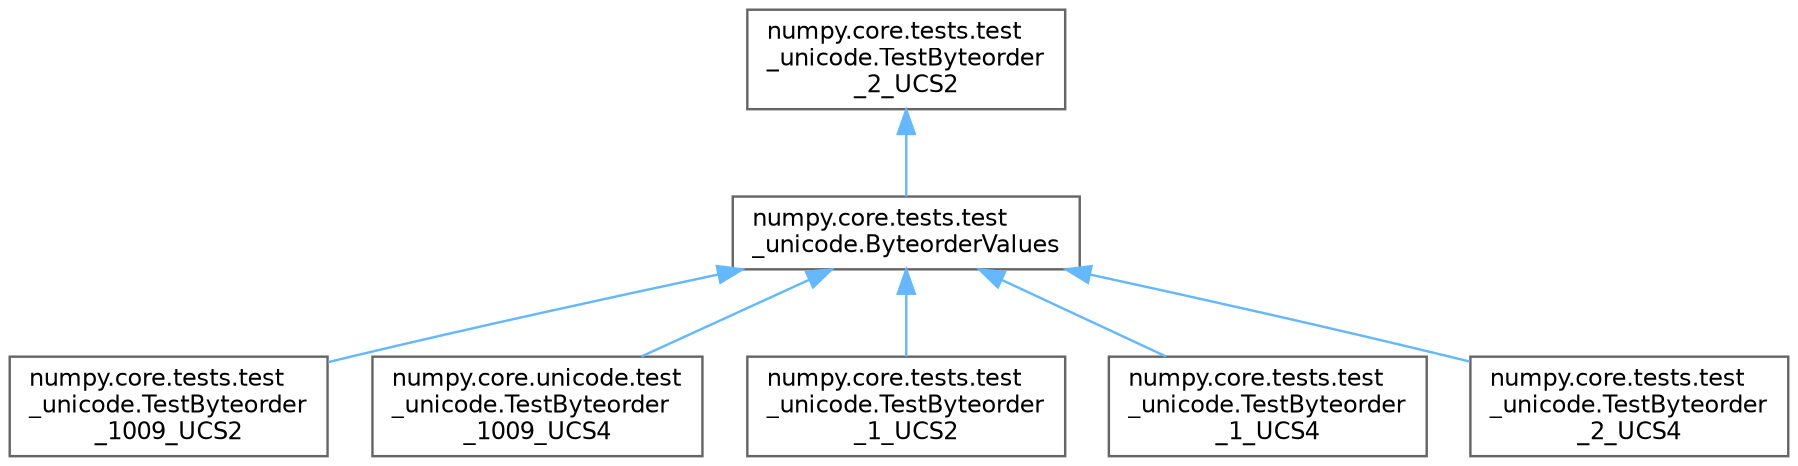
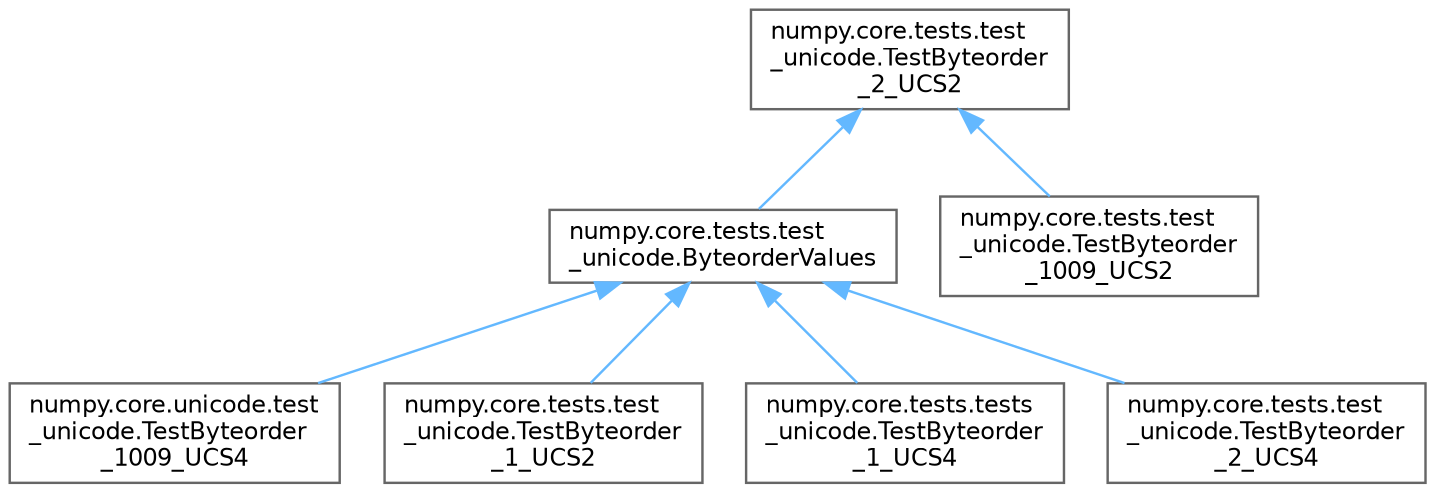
(523, 317) -> (1014, 162)
(1268, 406) -> (905, 433)
